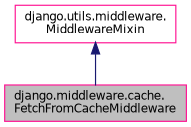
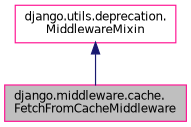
(96, 24) -> (96, 24)
